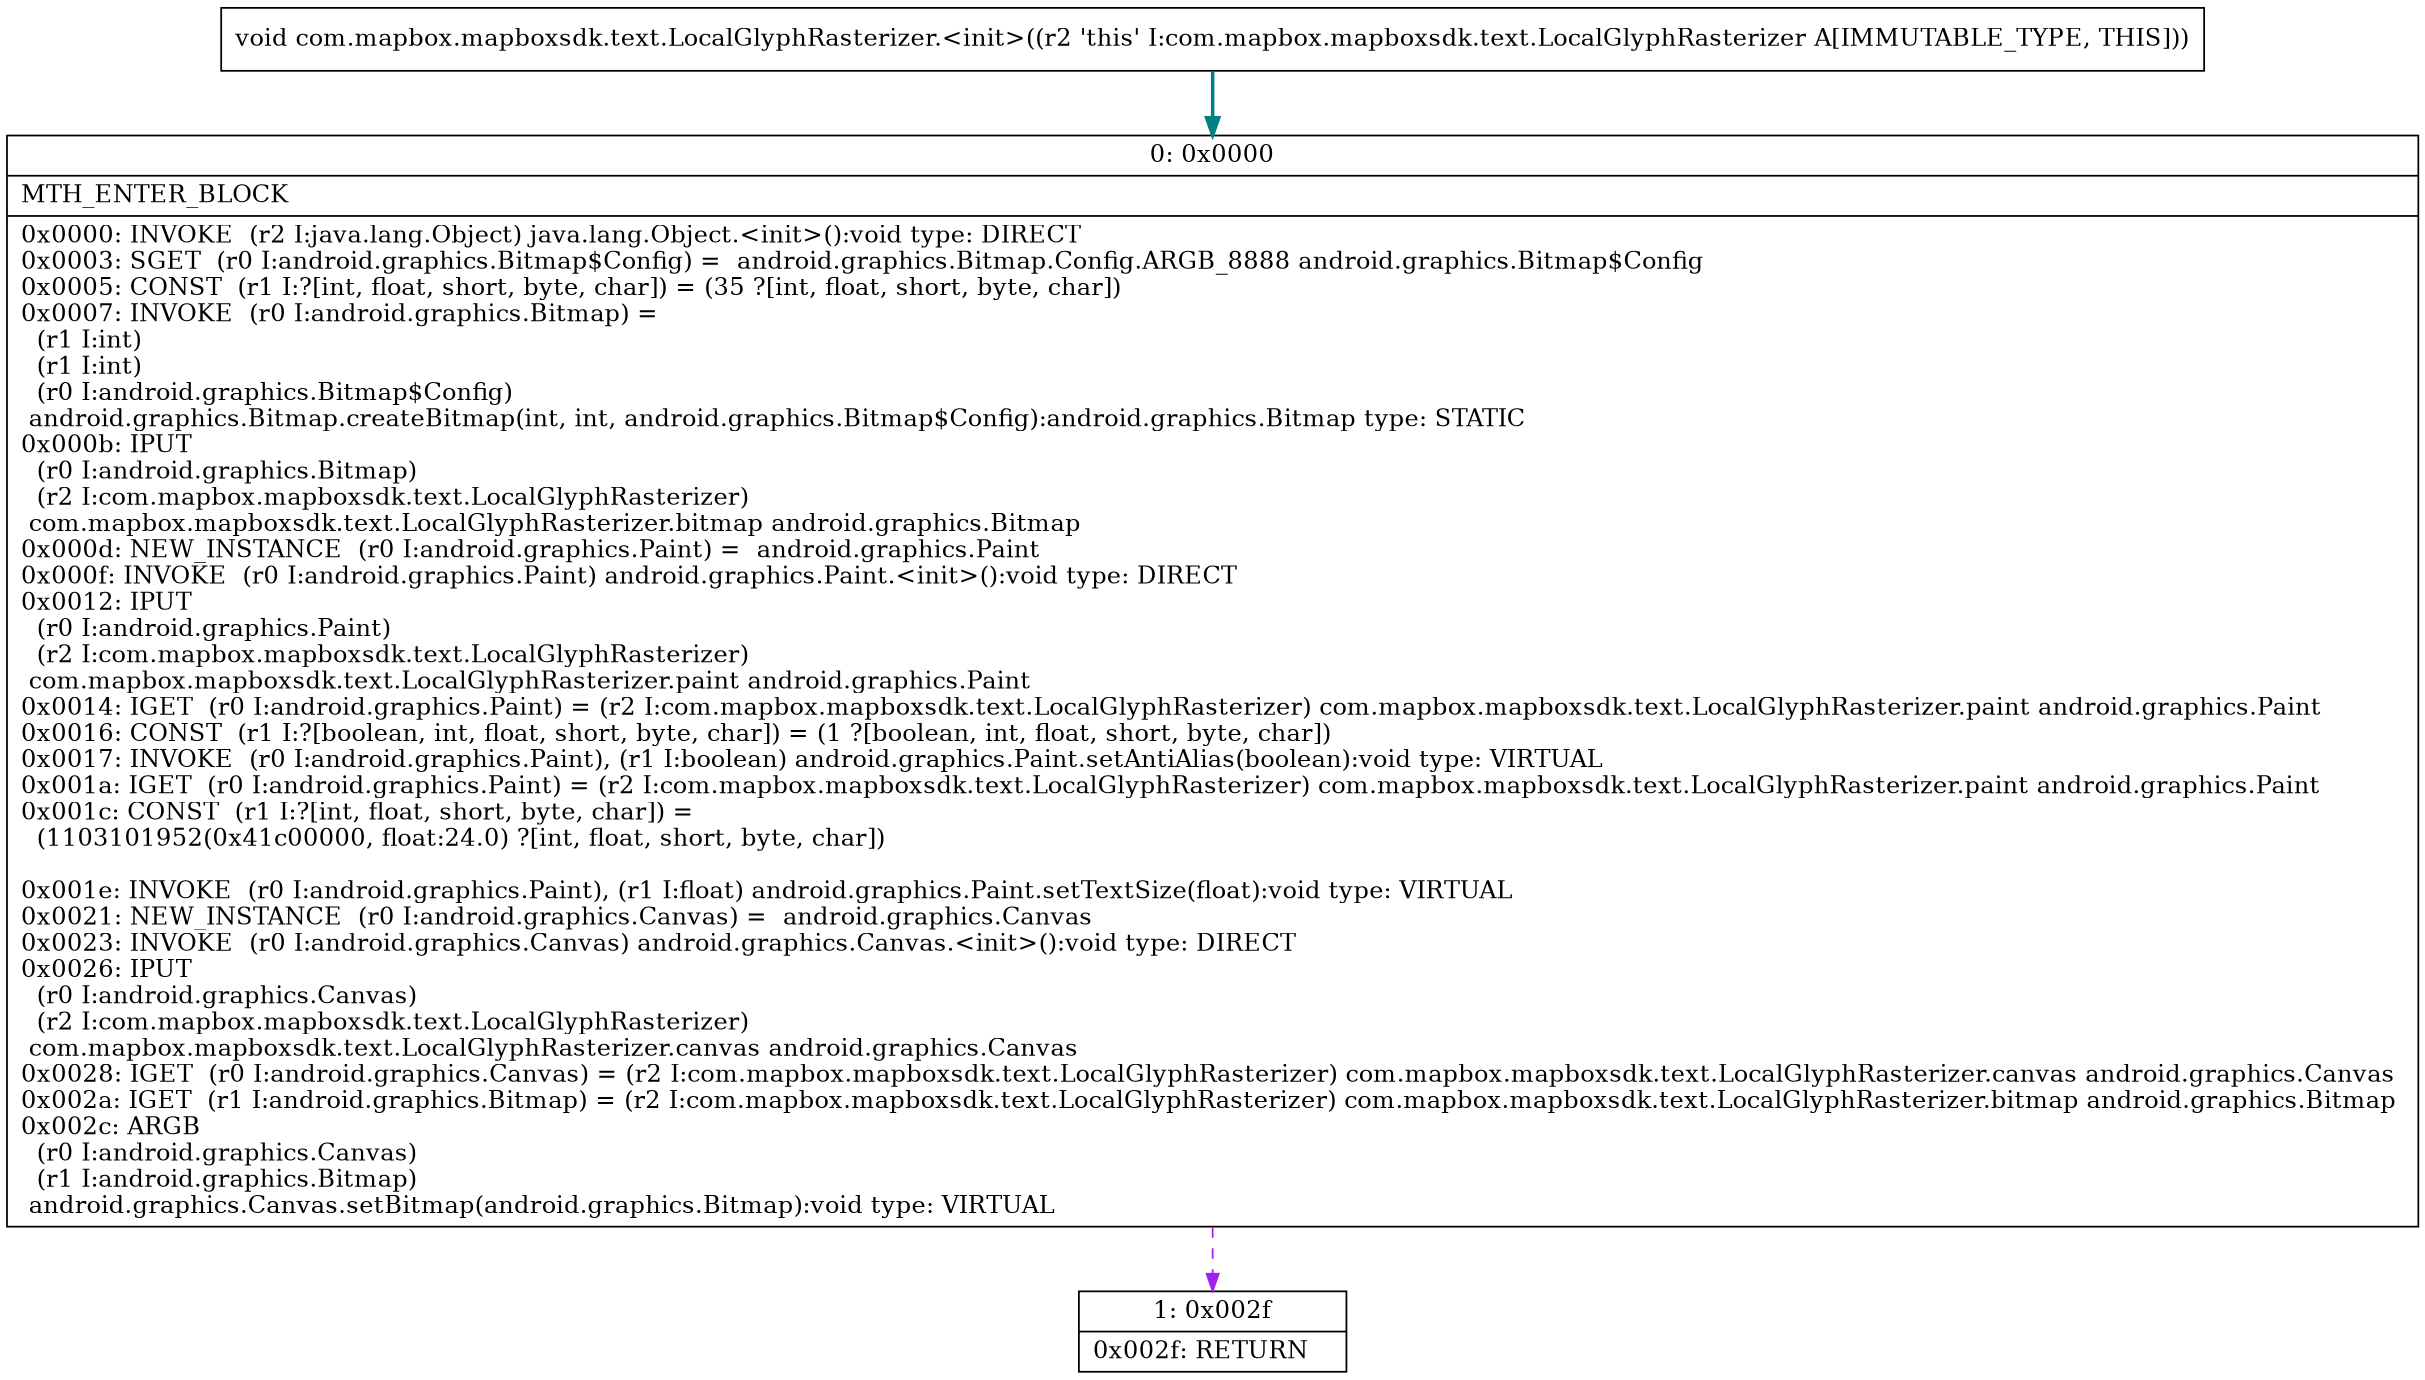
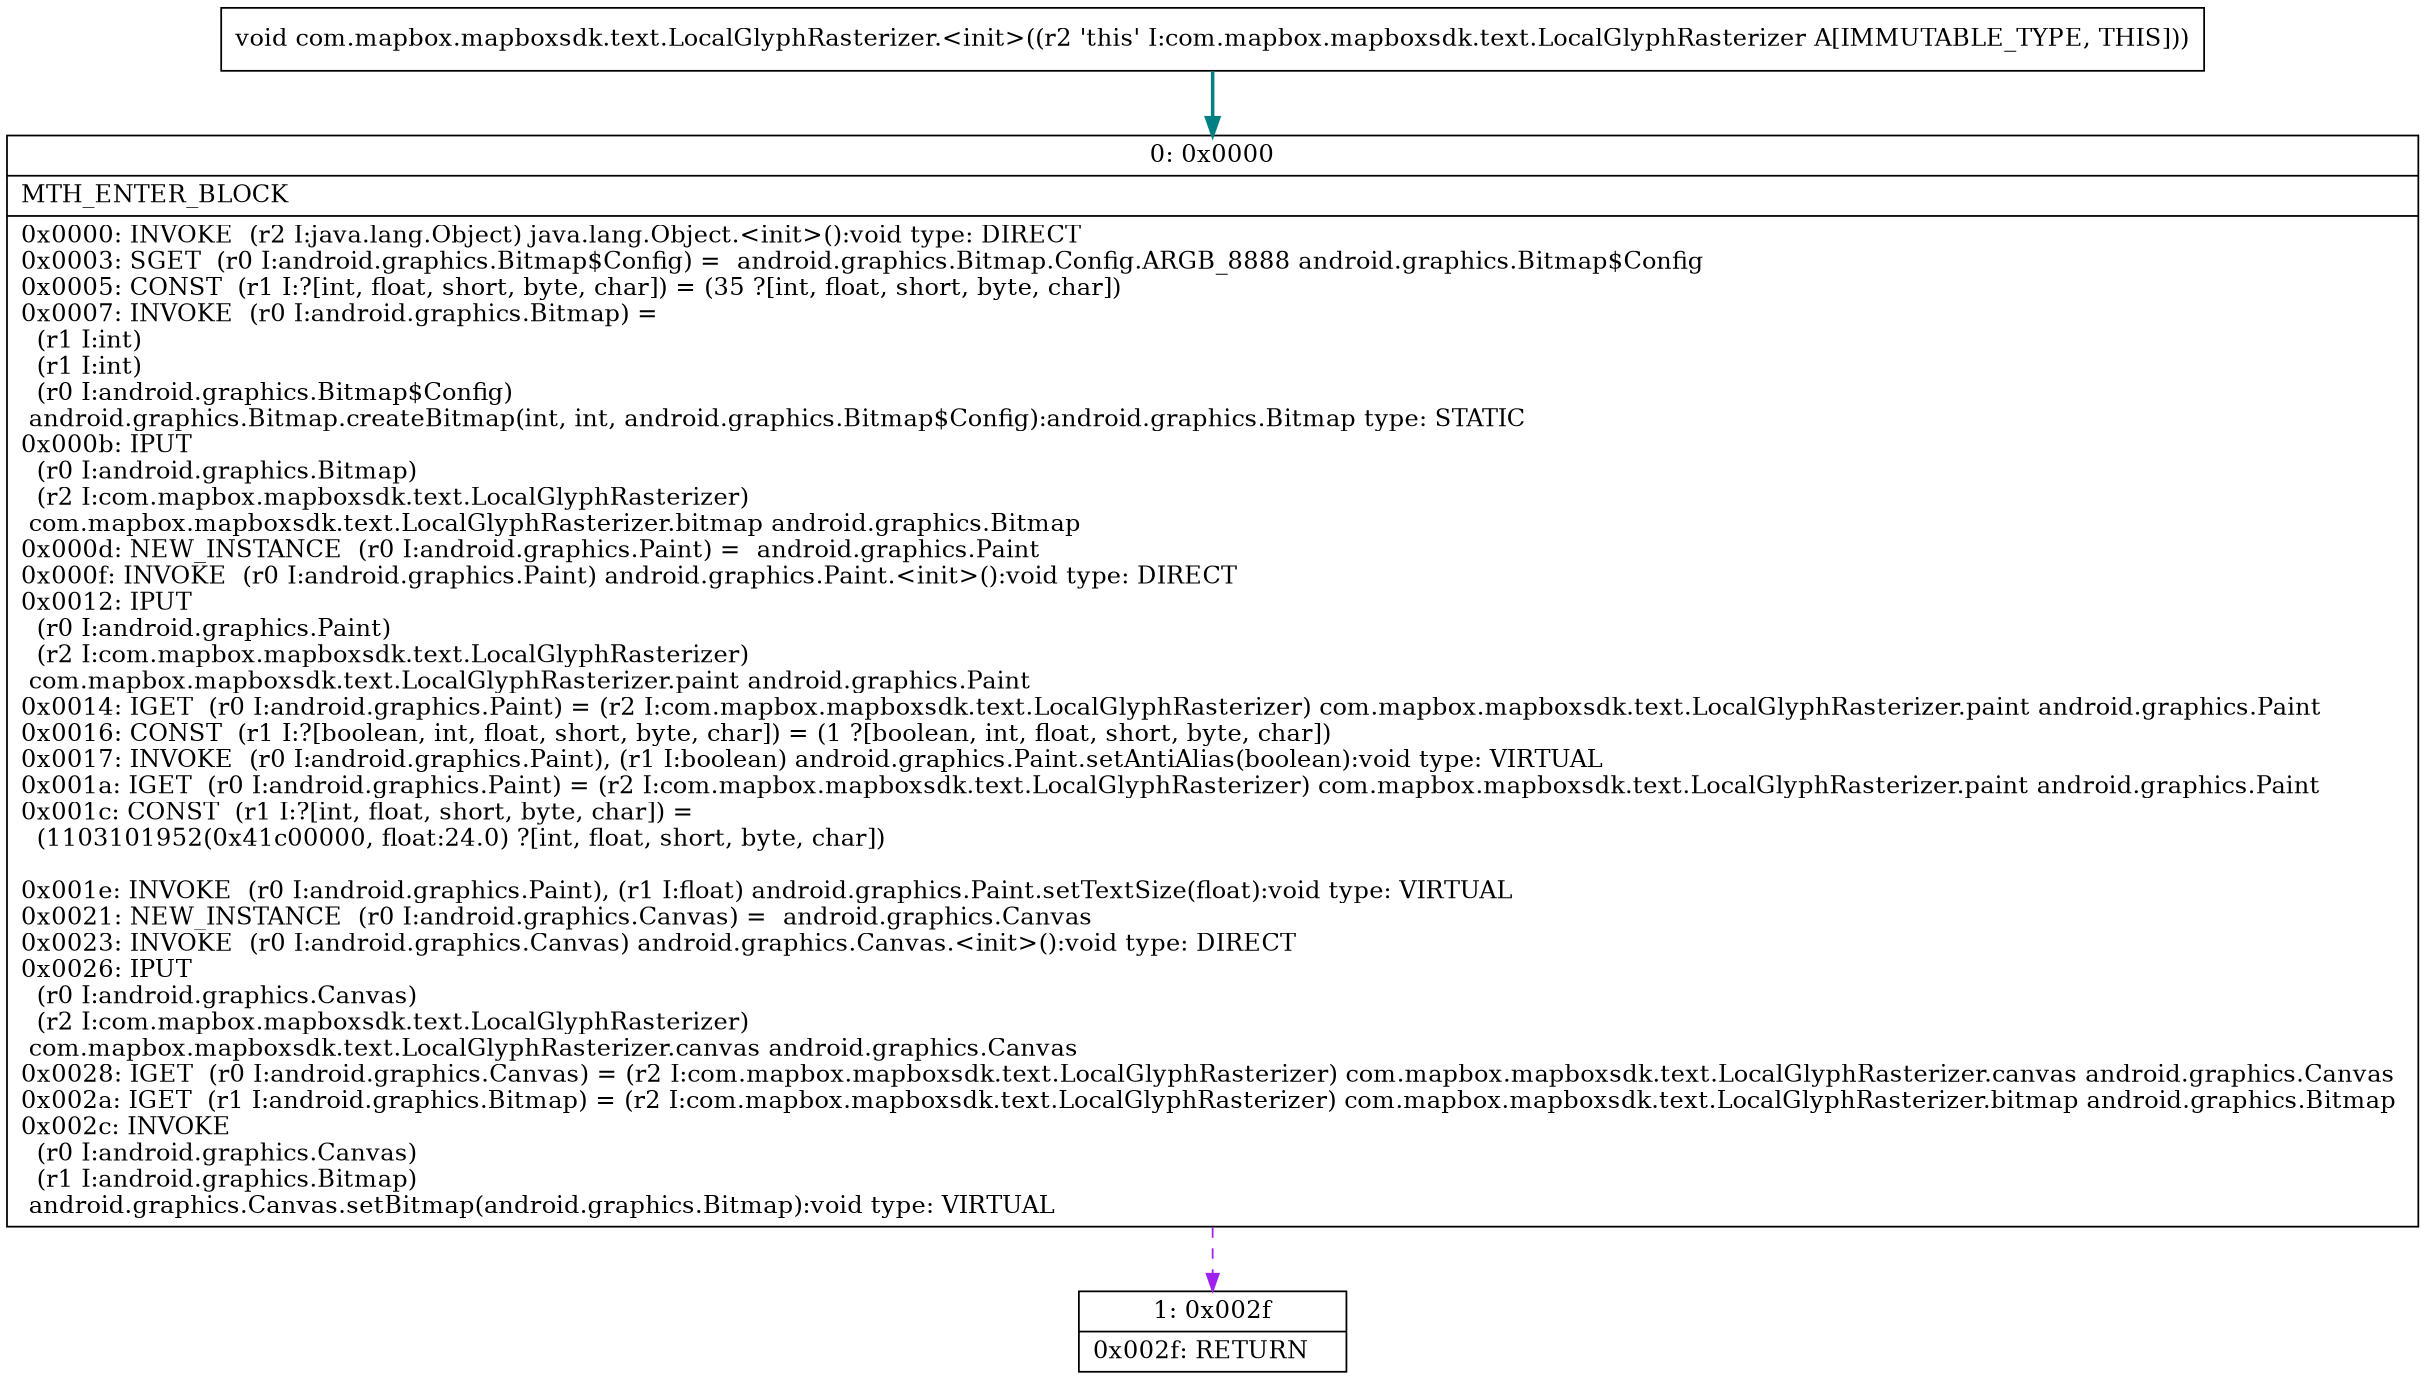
(119, 1127) -> (135, 1127)
